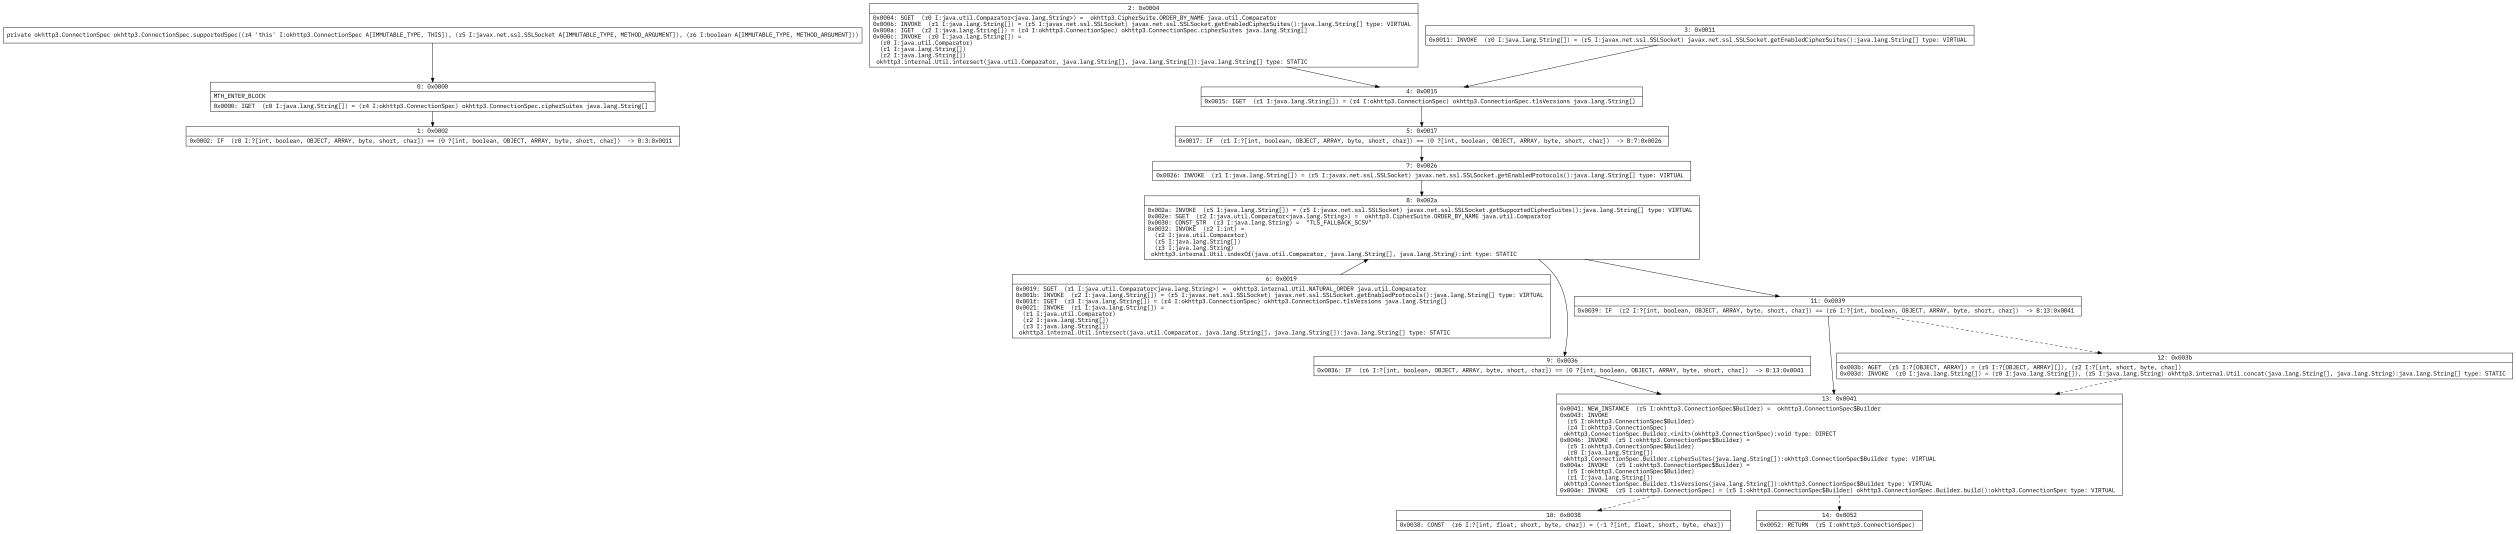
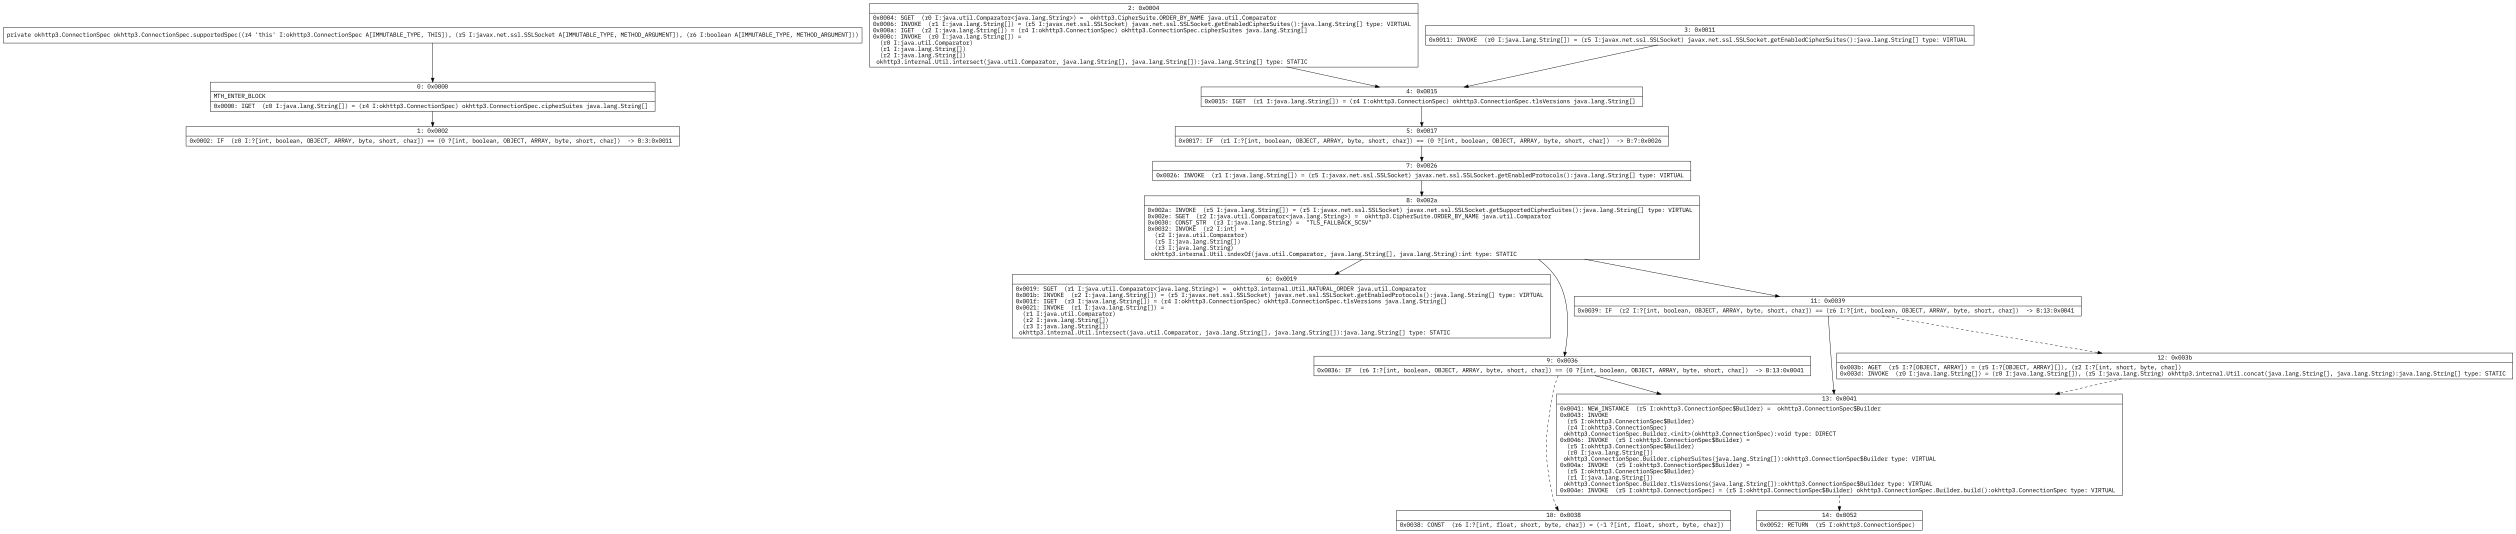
(1352, 268) -> (1351, 266)
(1588, 415) -> (1588, 415)
(1628, 503) -> (1547, 441)
